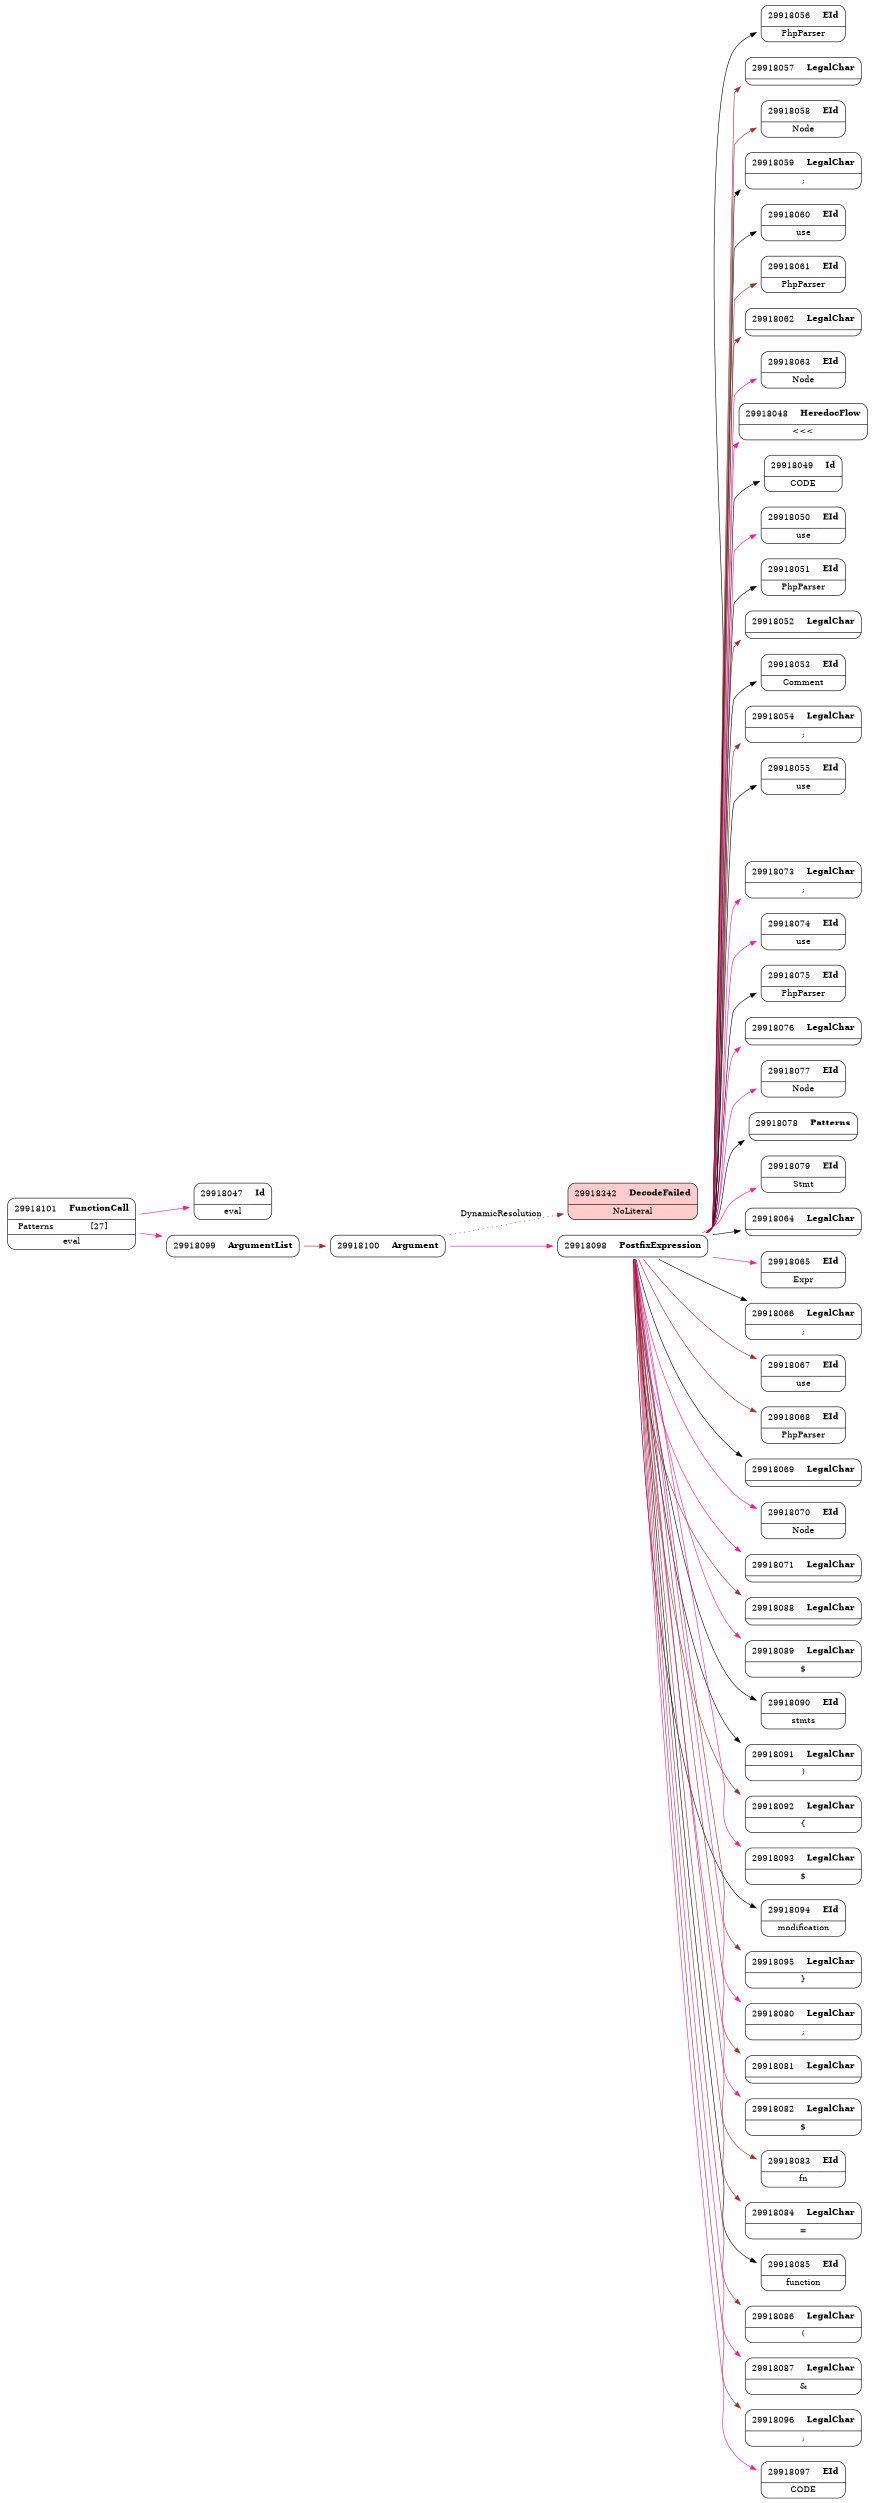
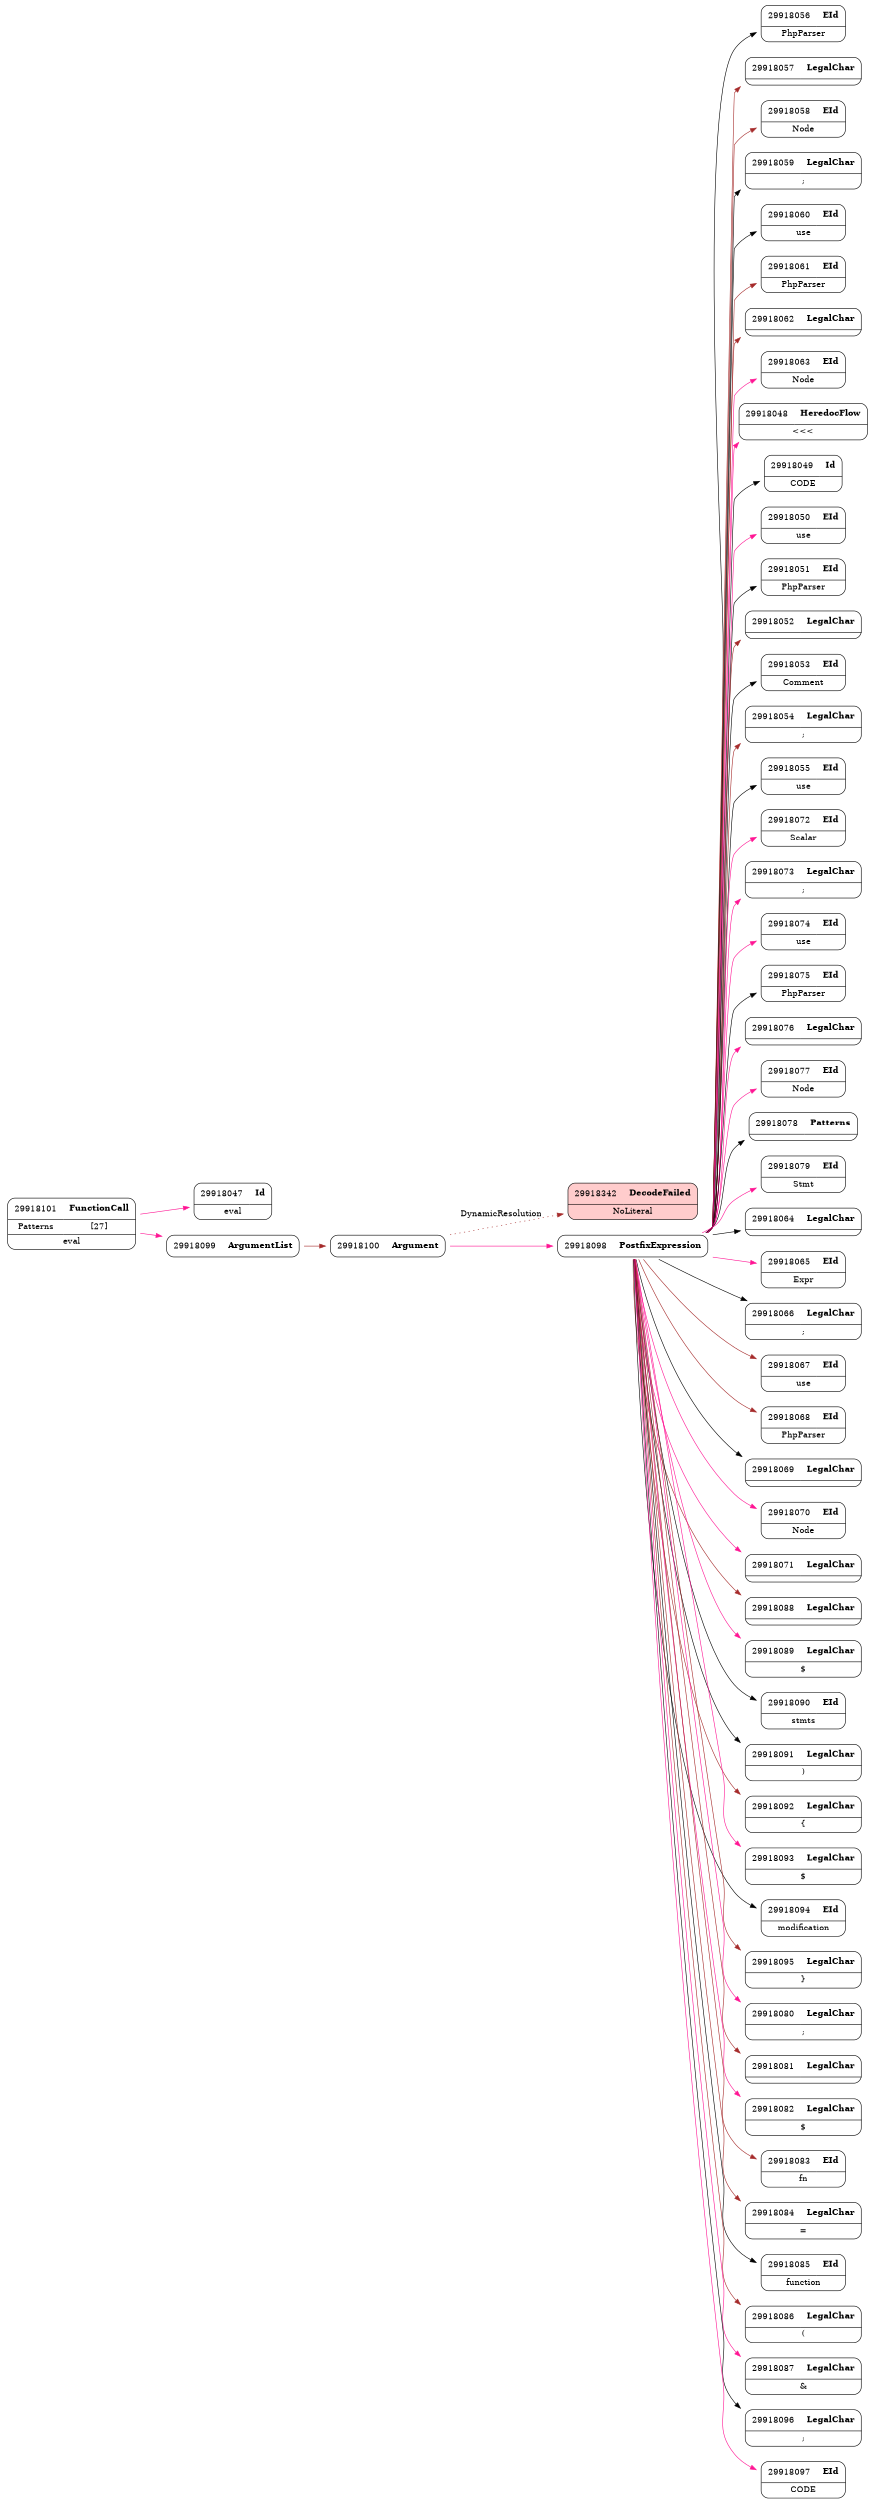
none -> (803, 828)
(686, 1978) -> (686, 1978)
